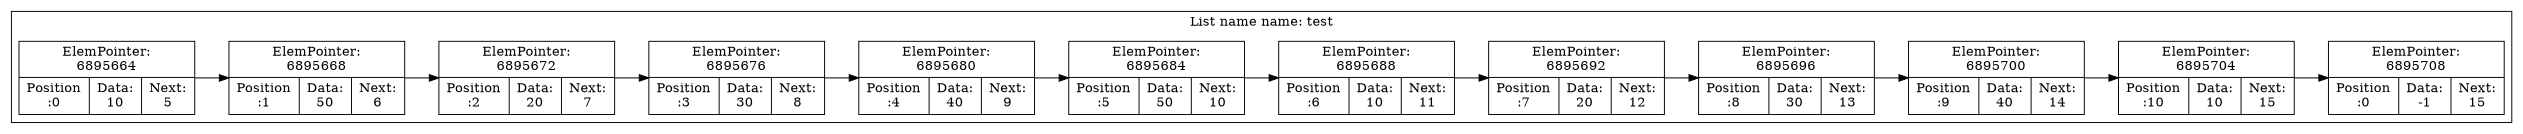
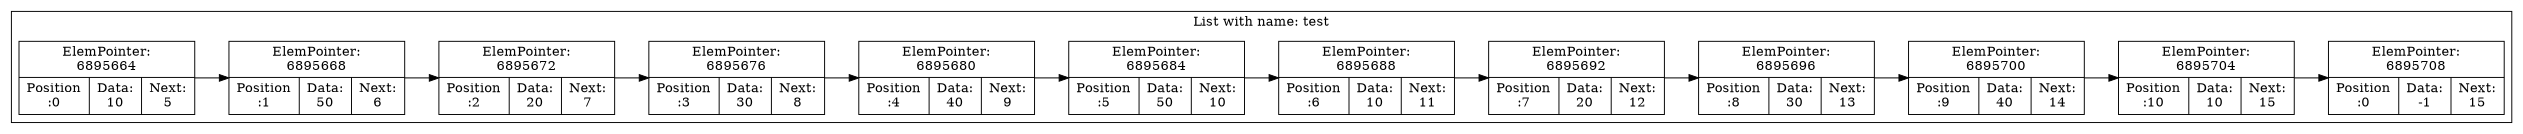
(1262, 22) -> (1262, 22)
